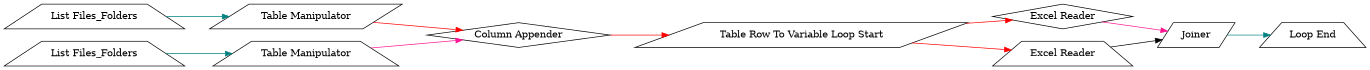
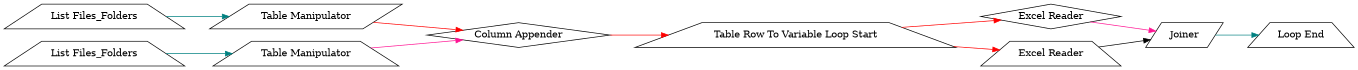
(801, 35) -> (796, 35)
